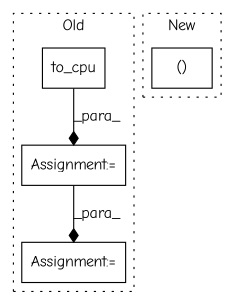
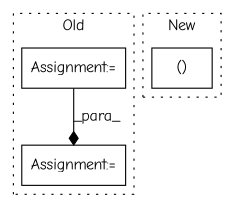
(74, 68) -> none
